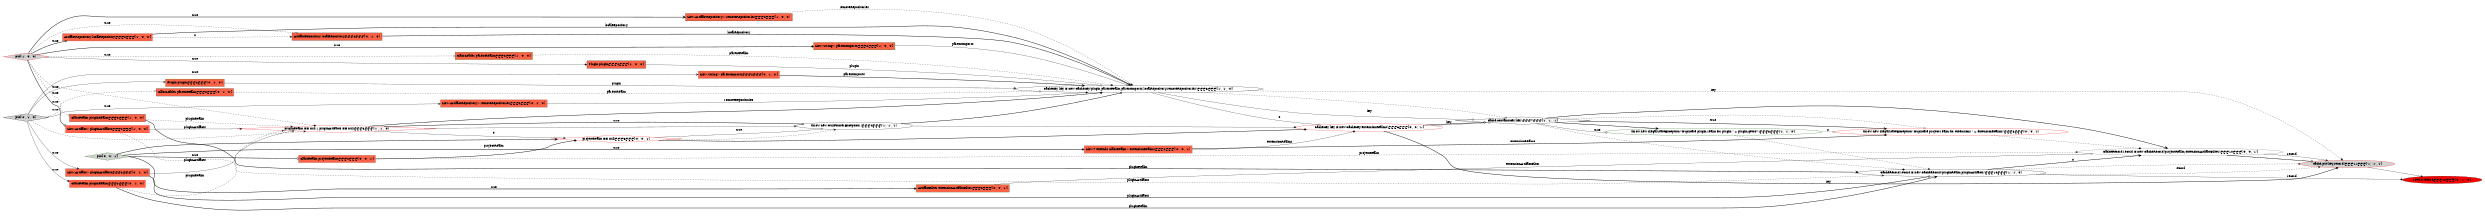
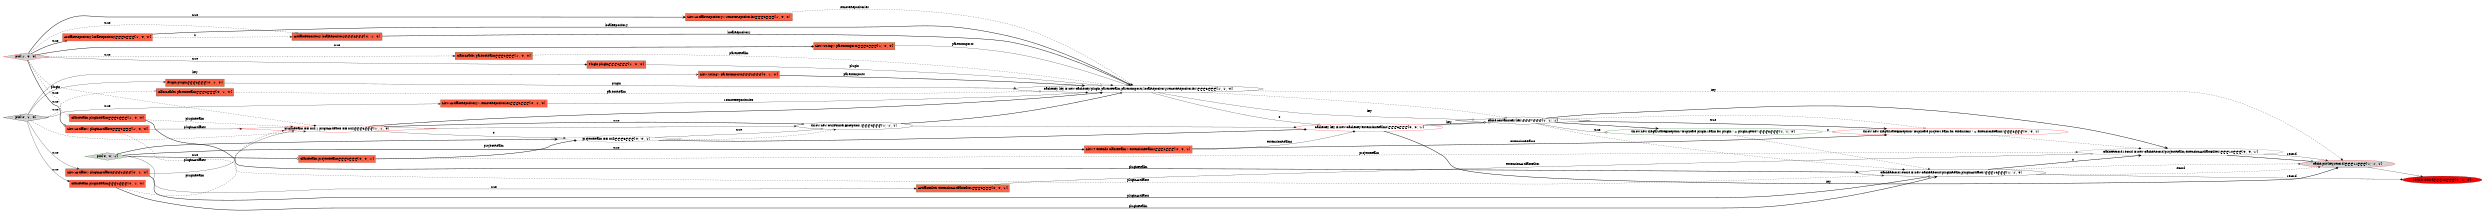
(251, 56) -> (251, 56)
(195, 73) -> (195, 73)
(56, 87) -> (56, 87)
(616, 139) -> (616, 139)
(511, 189) -> (511, 189)
